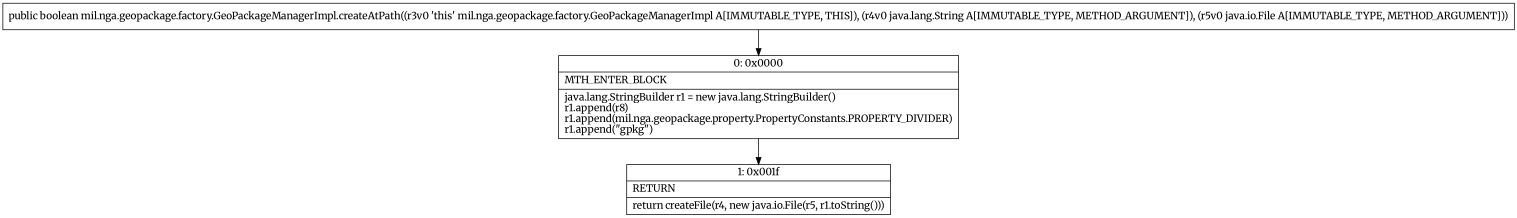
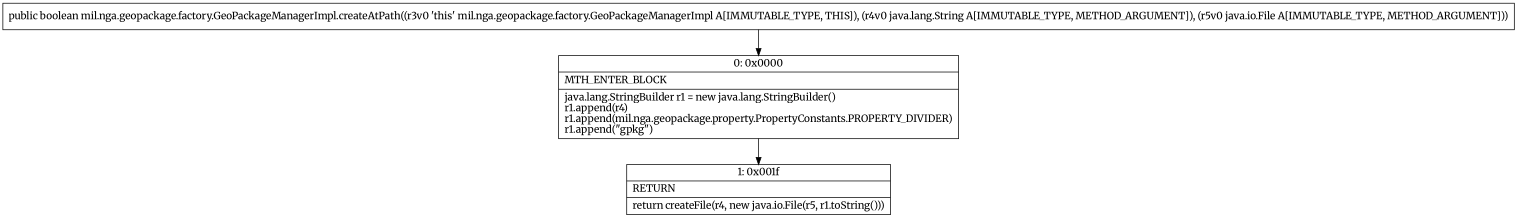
(597, 108) -> (596, 108)
